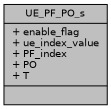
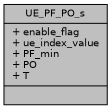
(40, 54) -> (36, 54)
